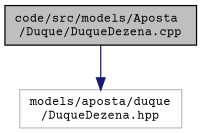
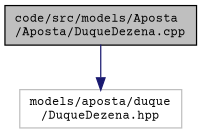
(101, 25) -> (101, 25)
